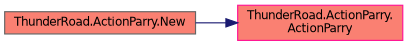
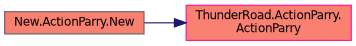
(100, 23) -> (74, 23)
